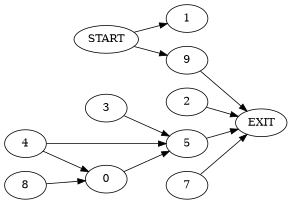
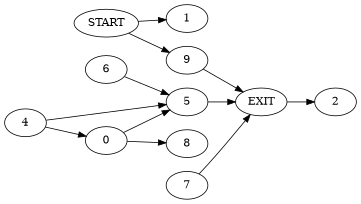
(106, 108) -> (106, 70)
(219, 111) -> (297, 102)
(62, 183) -> (143, 142)
